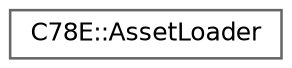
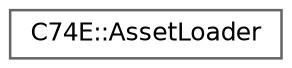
(146, 34) -> (146, 34)
